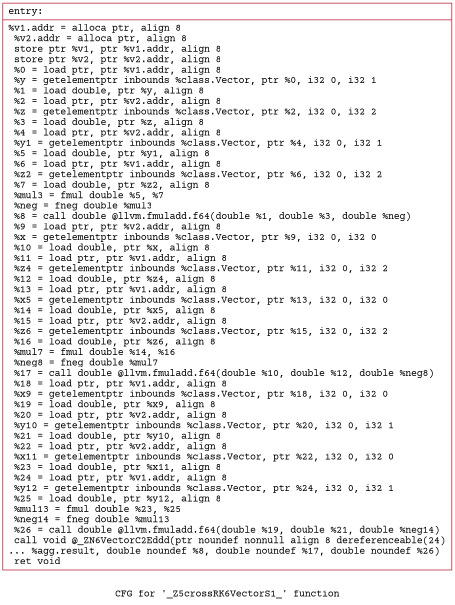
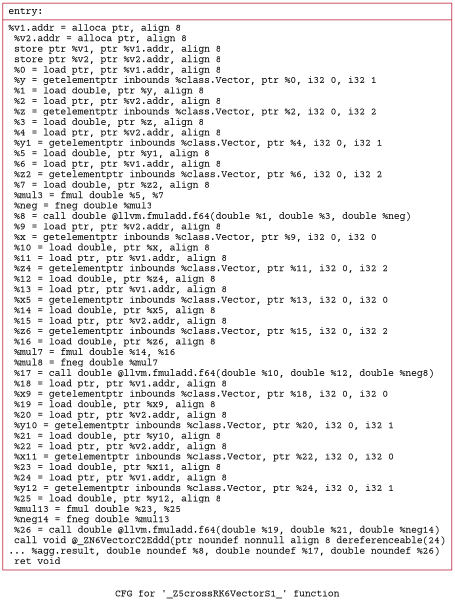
(83, 363) -> (83, 363)
